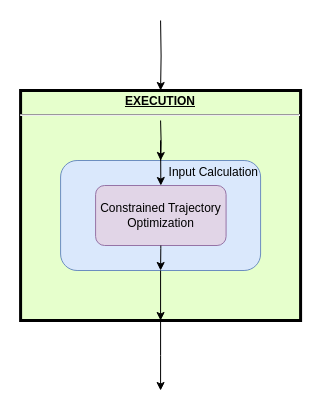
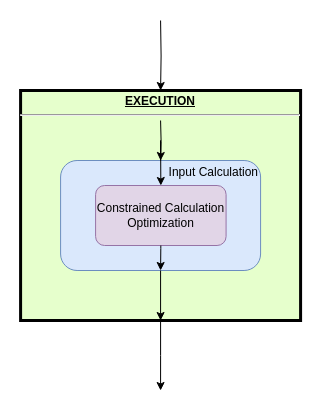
(161, 216) -> (161, 216)
